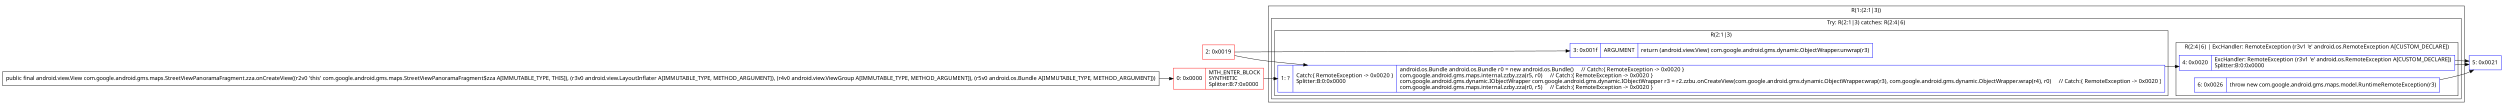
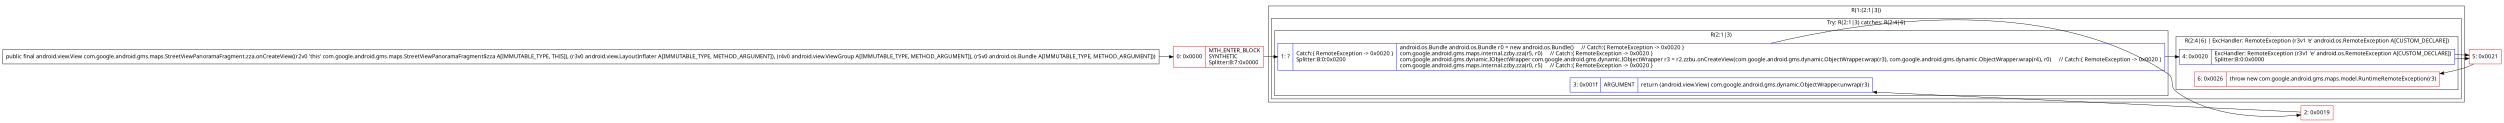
(1265, 61) -> (2046, 28)
(2485, 63) -> (2485, 57)
(2455, 76) -> (2455, 70)
(1321, 81) -> (1321, 60)
(2317, 85) -> (2317, 79)
